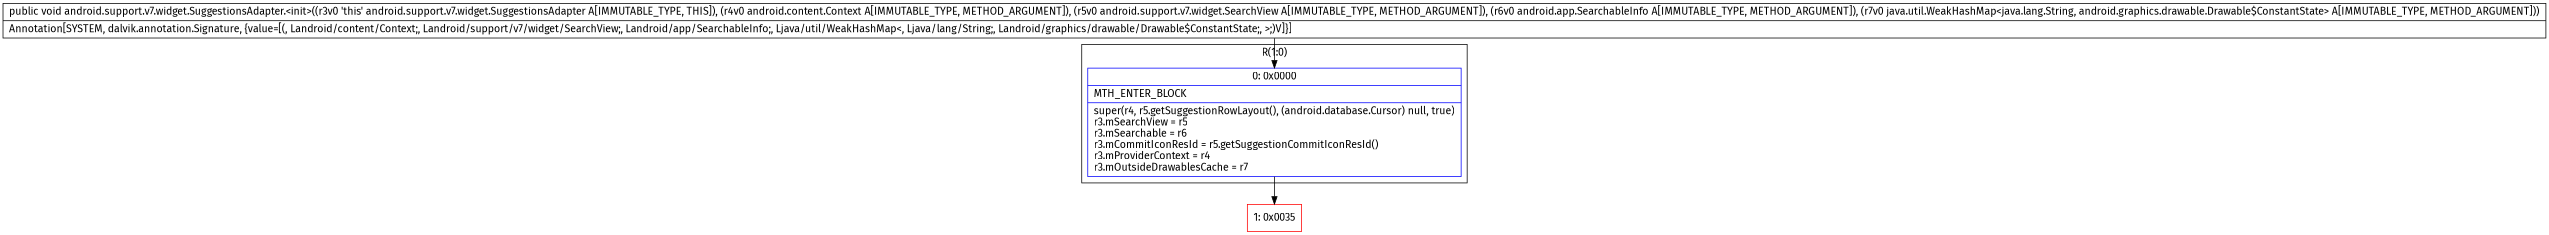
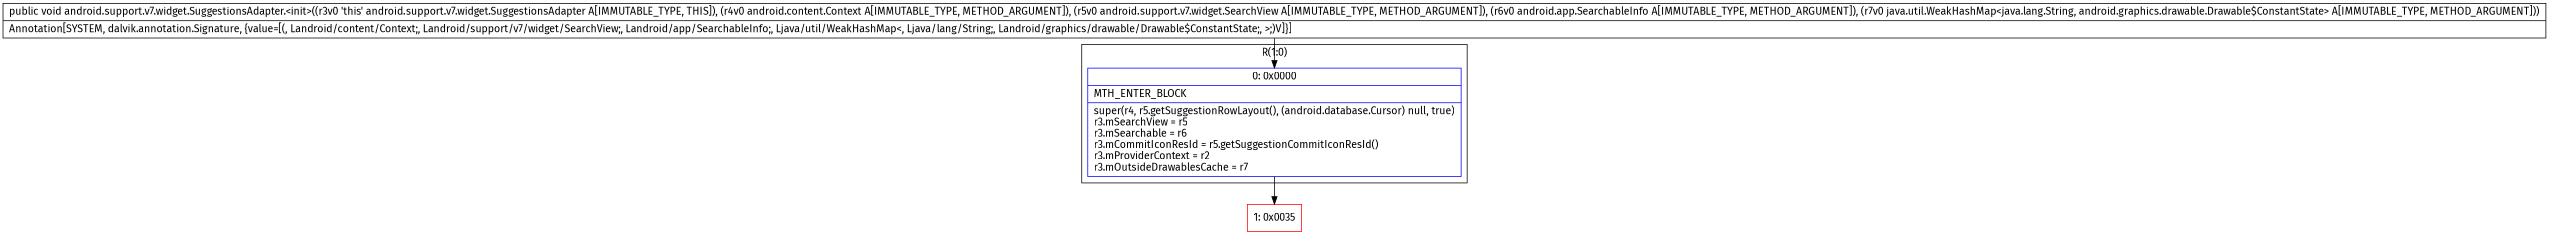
(1152, 156) -> (1152, 156)
